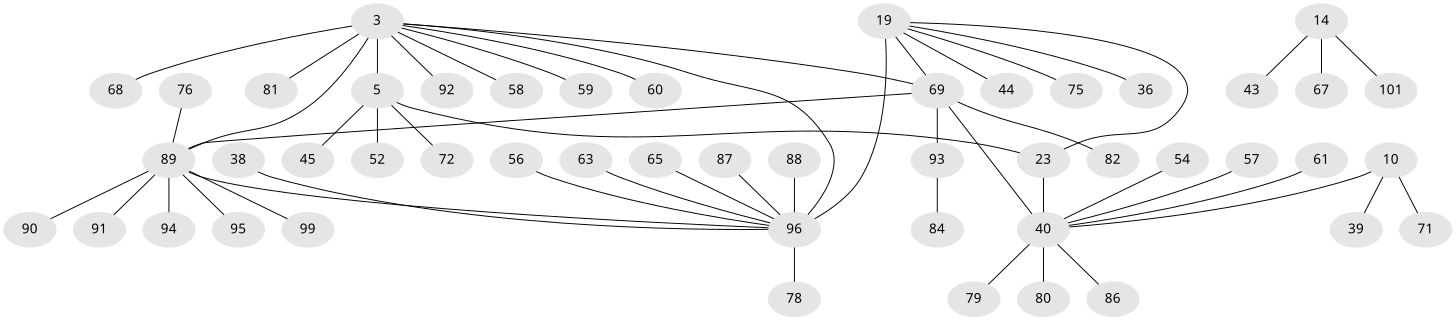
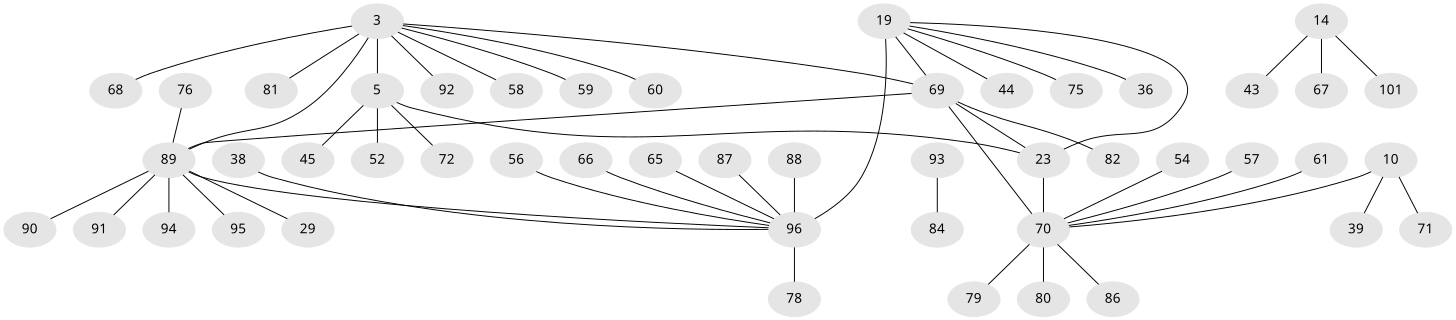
(666, 66) -> none
(937, 126) -> (991, 126)
(586, 160) -> (586, 160)
(308, 230) -> (308, 230)
(1043, 230) -> (1043, 230)
